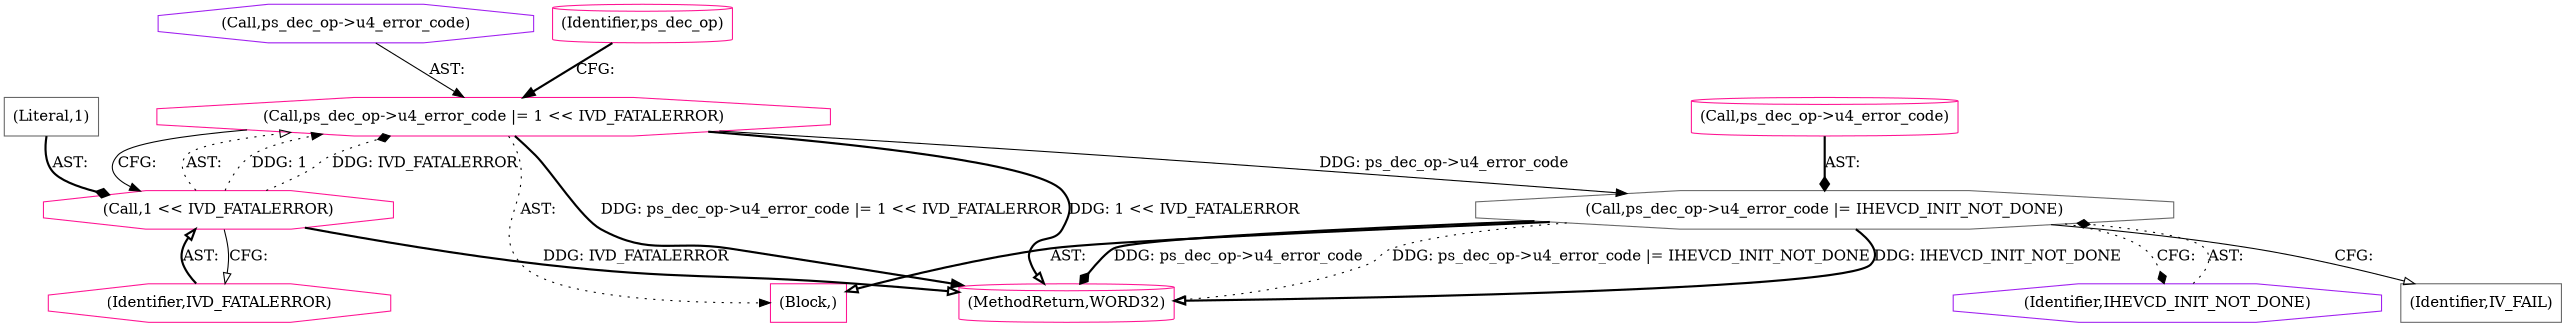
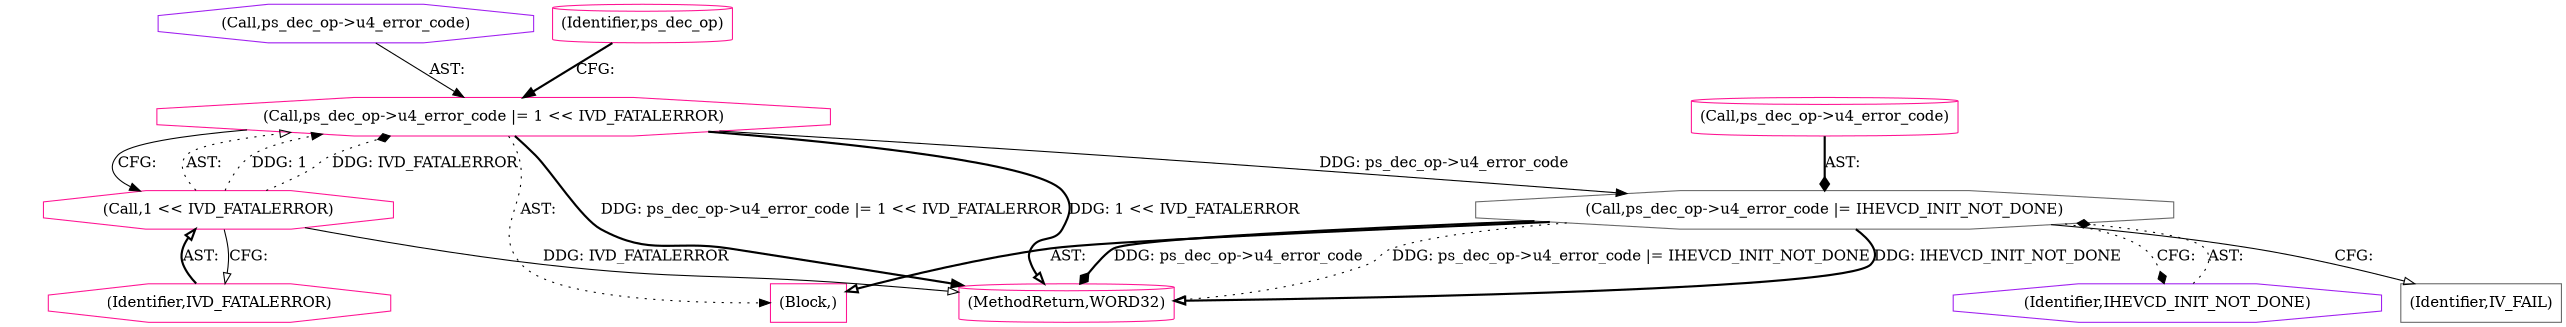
(51, 117) -> none
(625, 272) -> (625, 272)
